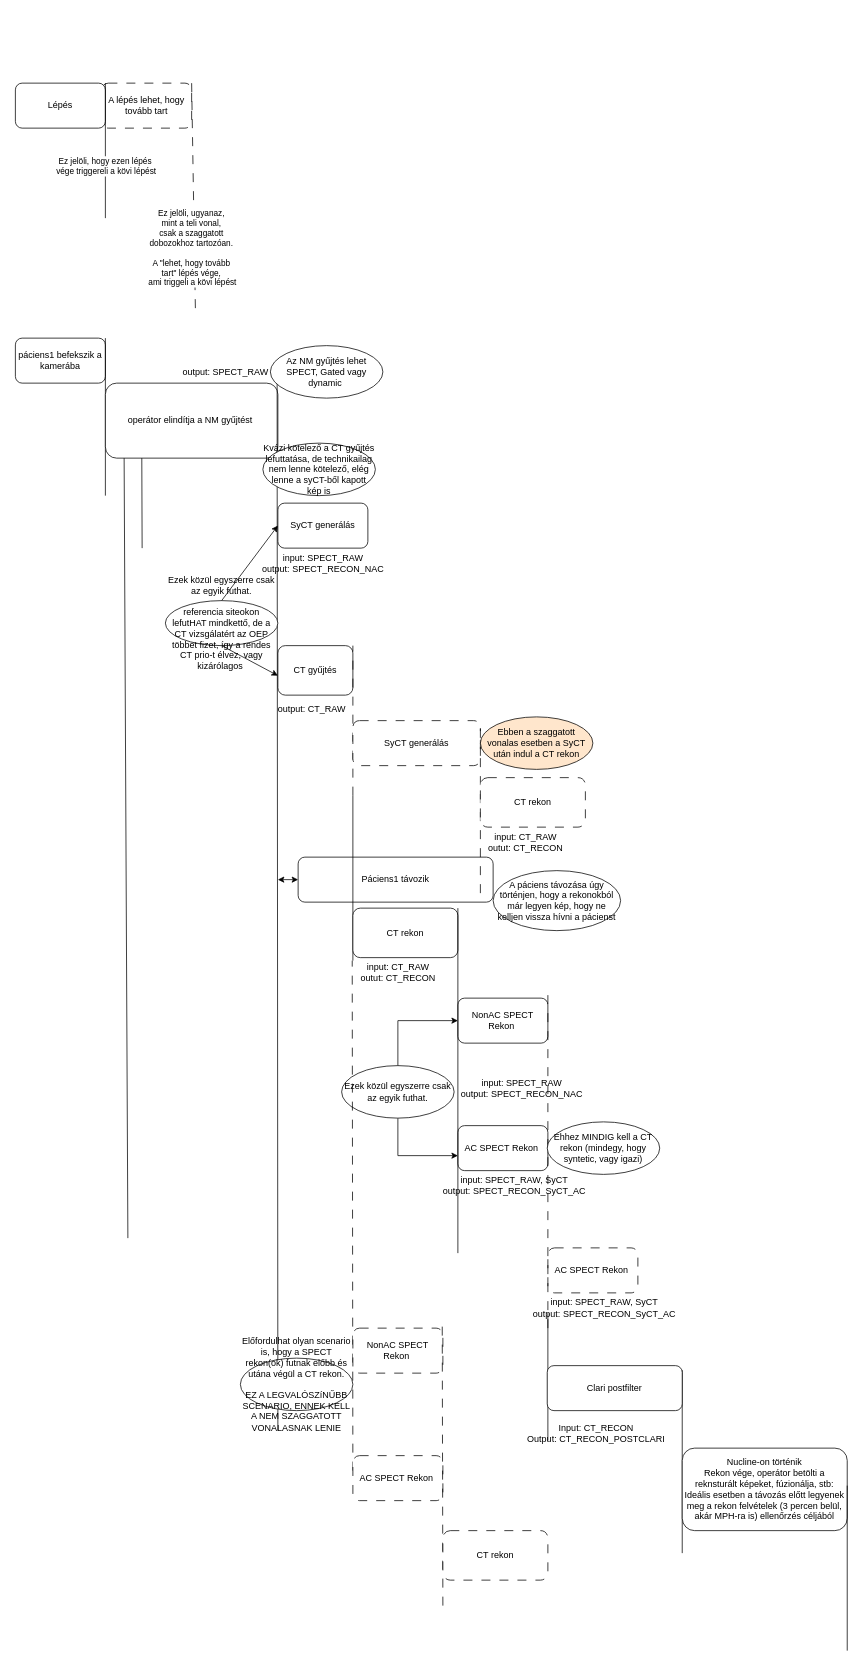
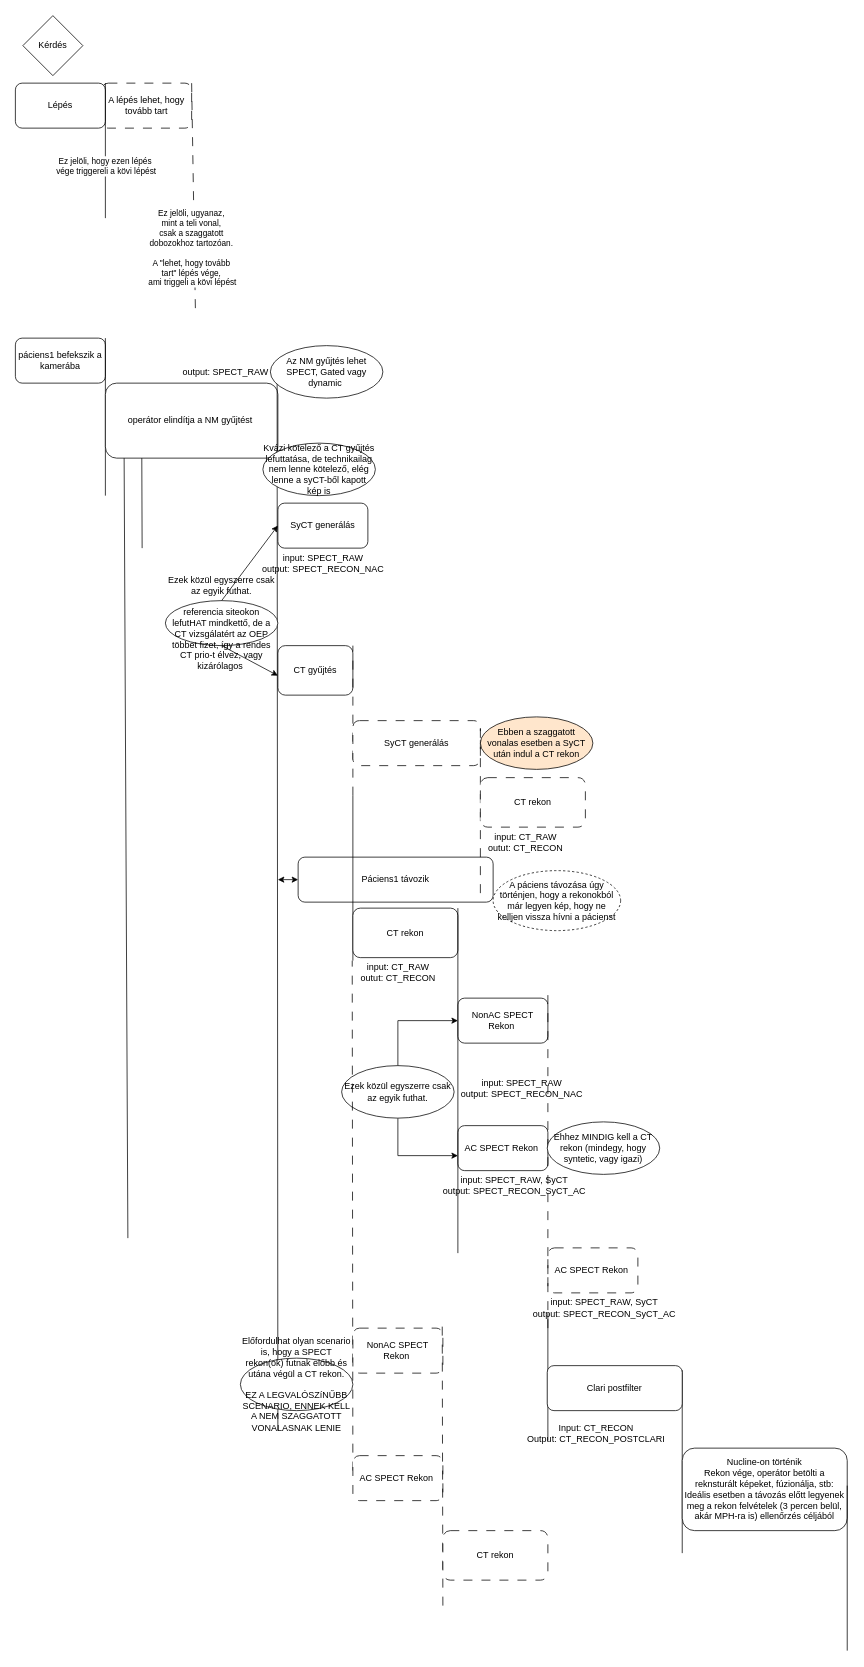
none -> (53, 45)
(312, 709) -> none
(557, 900) -> (557, 900)
